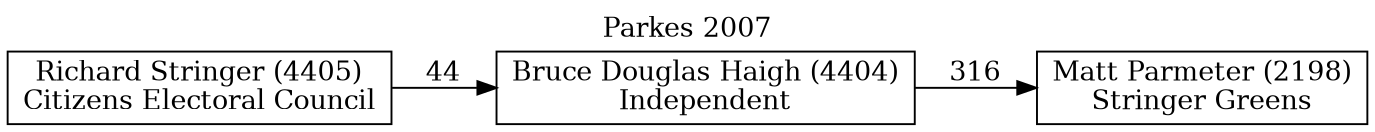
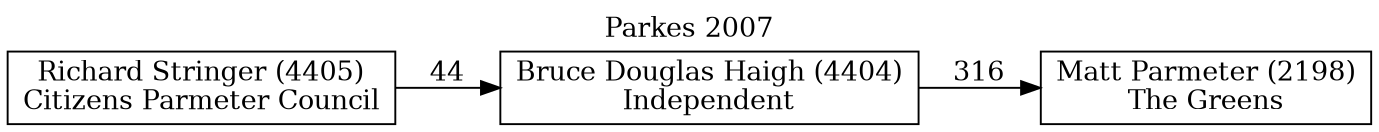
(200, 88) -> (201, 88)
(1202, 88) -> (1206, 88)
